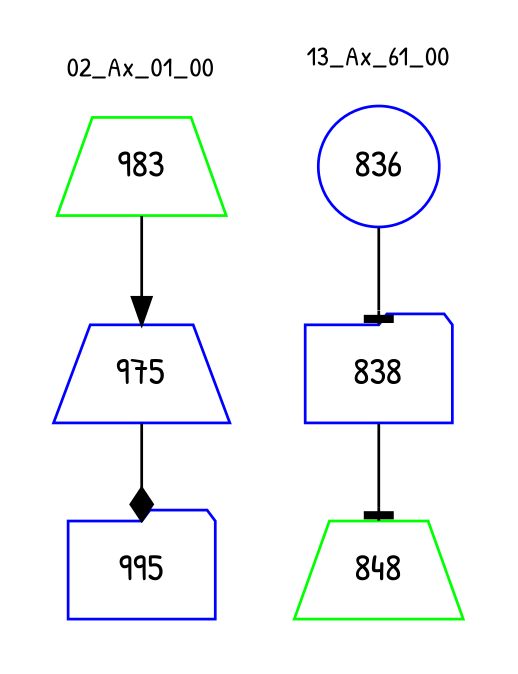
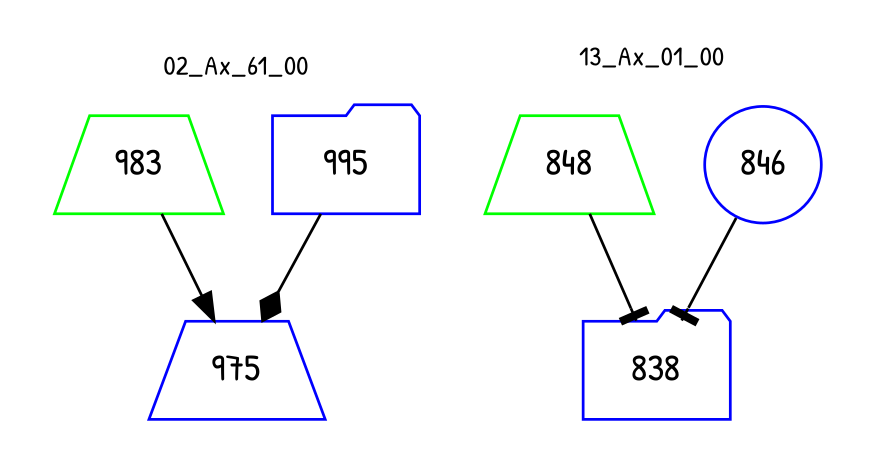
(379, 59) -> (653, 59)
(142, 70) -> (237, 68)
(379, 166) -> (763, 165)
(142, 456) -> (300, 253)
(379, 465) -> (610, 261)
